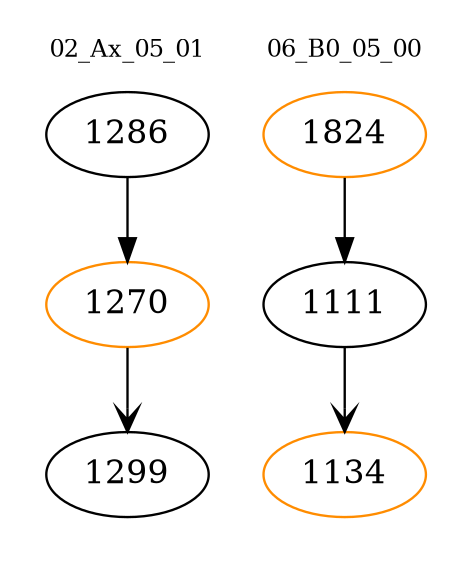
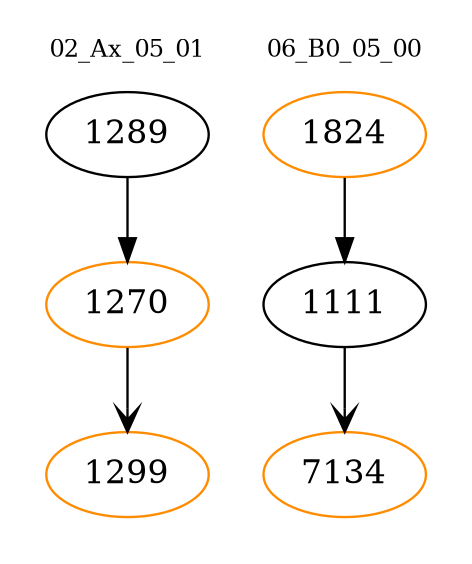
(128, 135) -> (128, 135)
(128, 475) -> (128, 475)
(345, 475) -> (345, 475)
